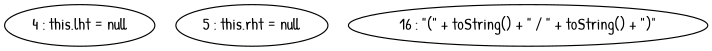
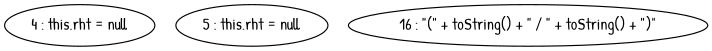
(80, 25) -> (80, 25)
